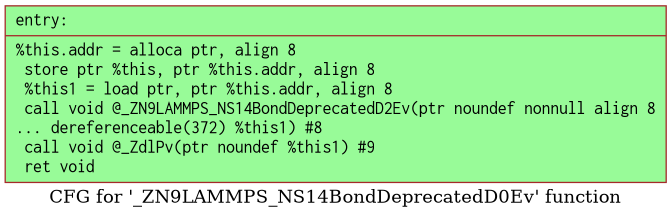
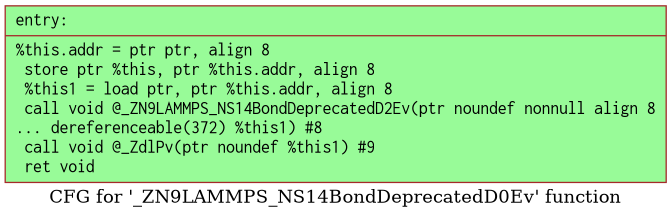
(156, 50) -> (143, 50)
